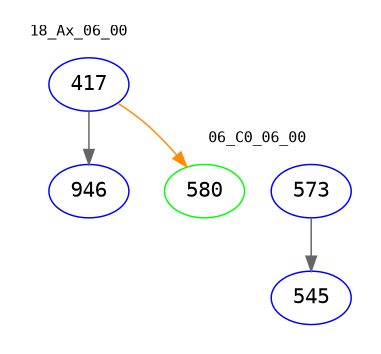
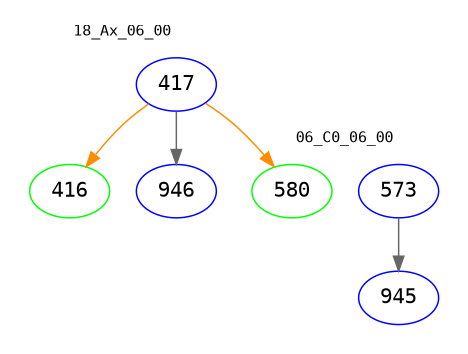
none -> (70, 191)
(311, 298) -> (399, 298)
